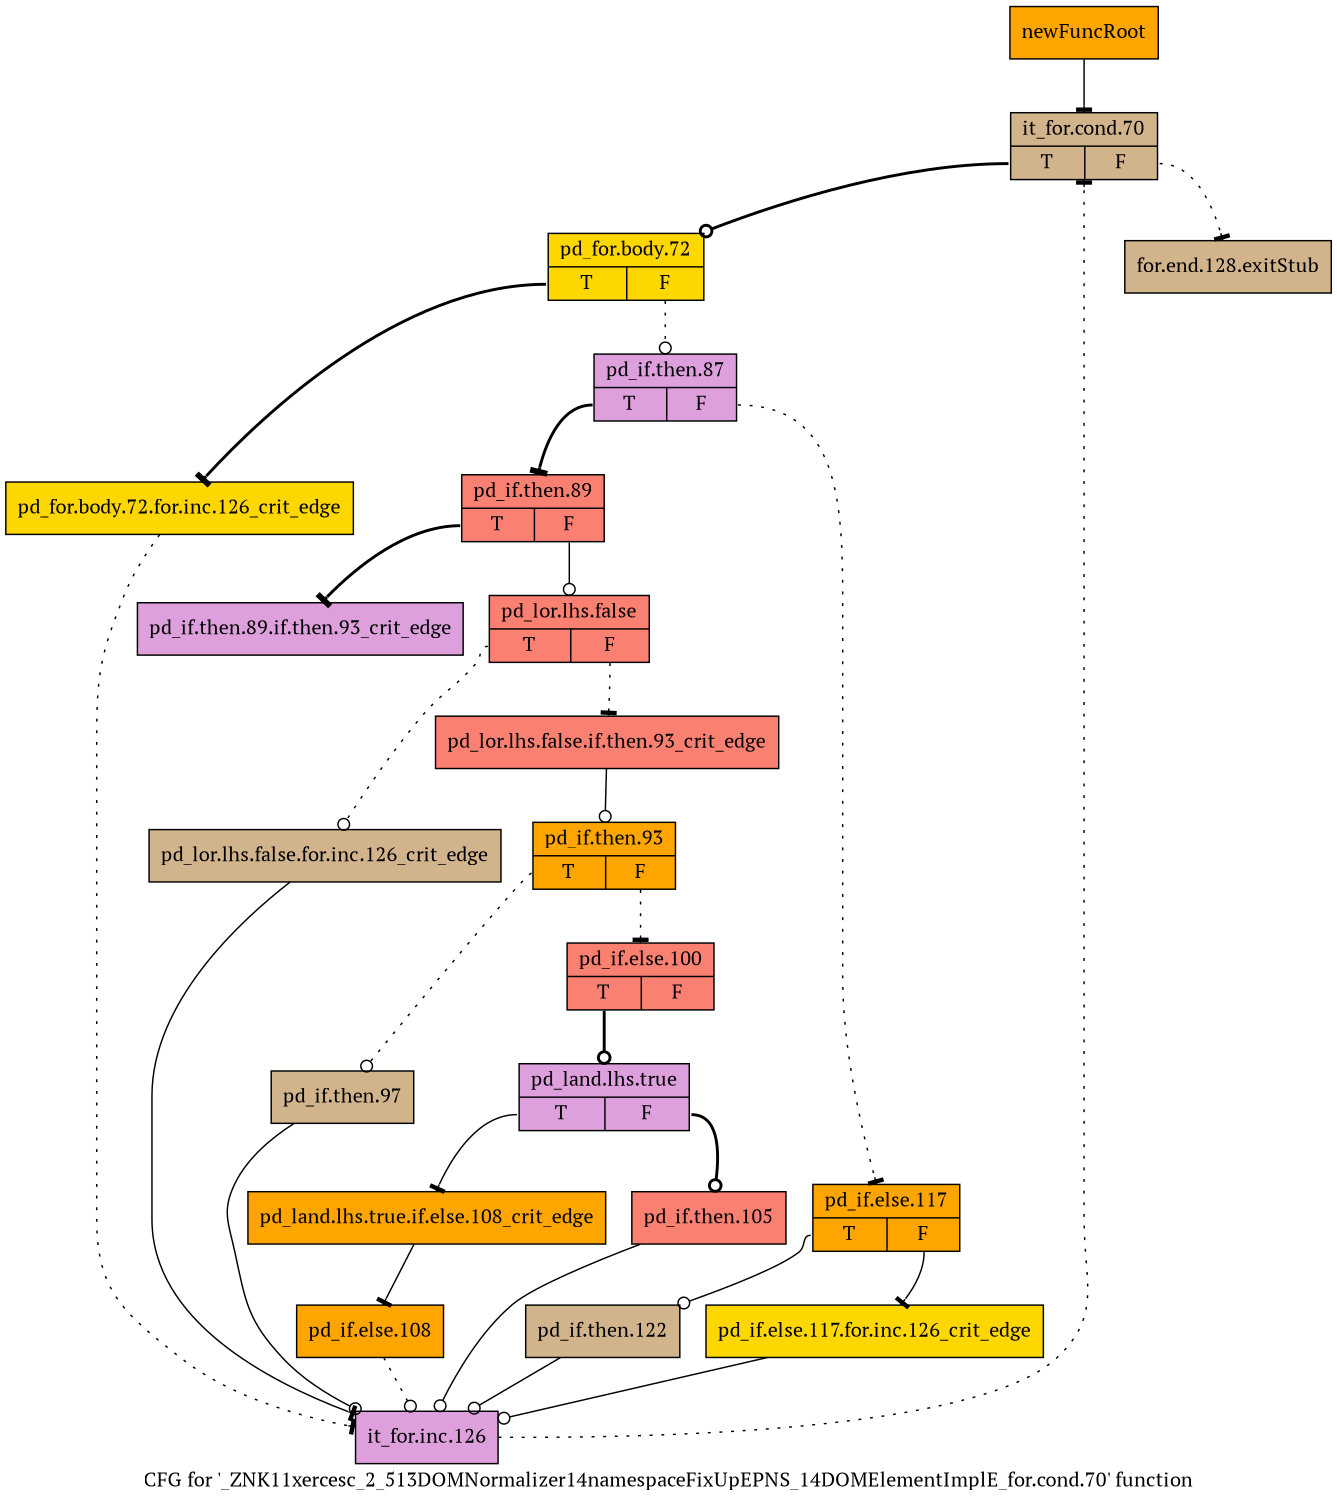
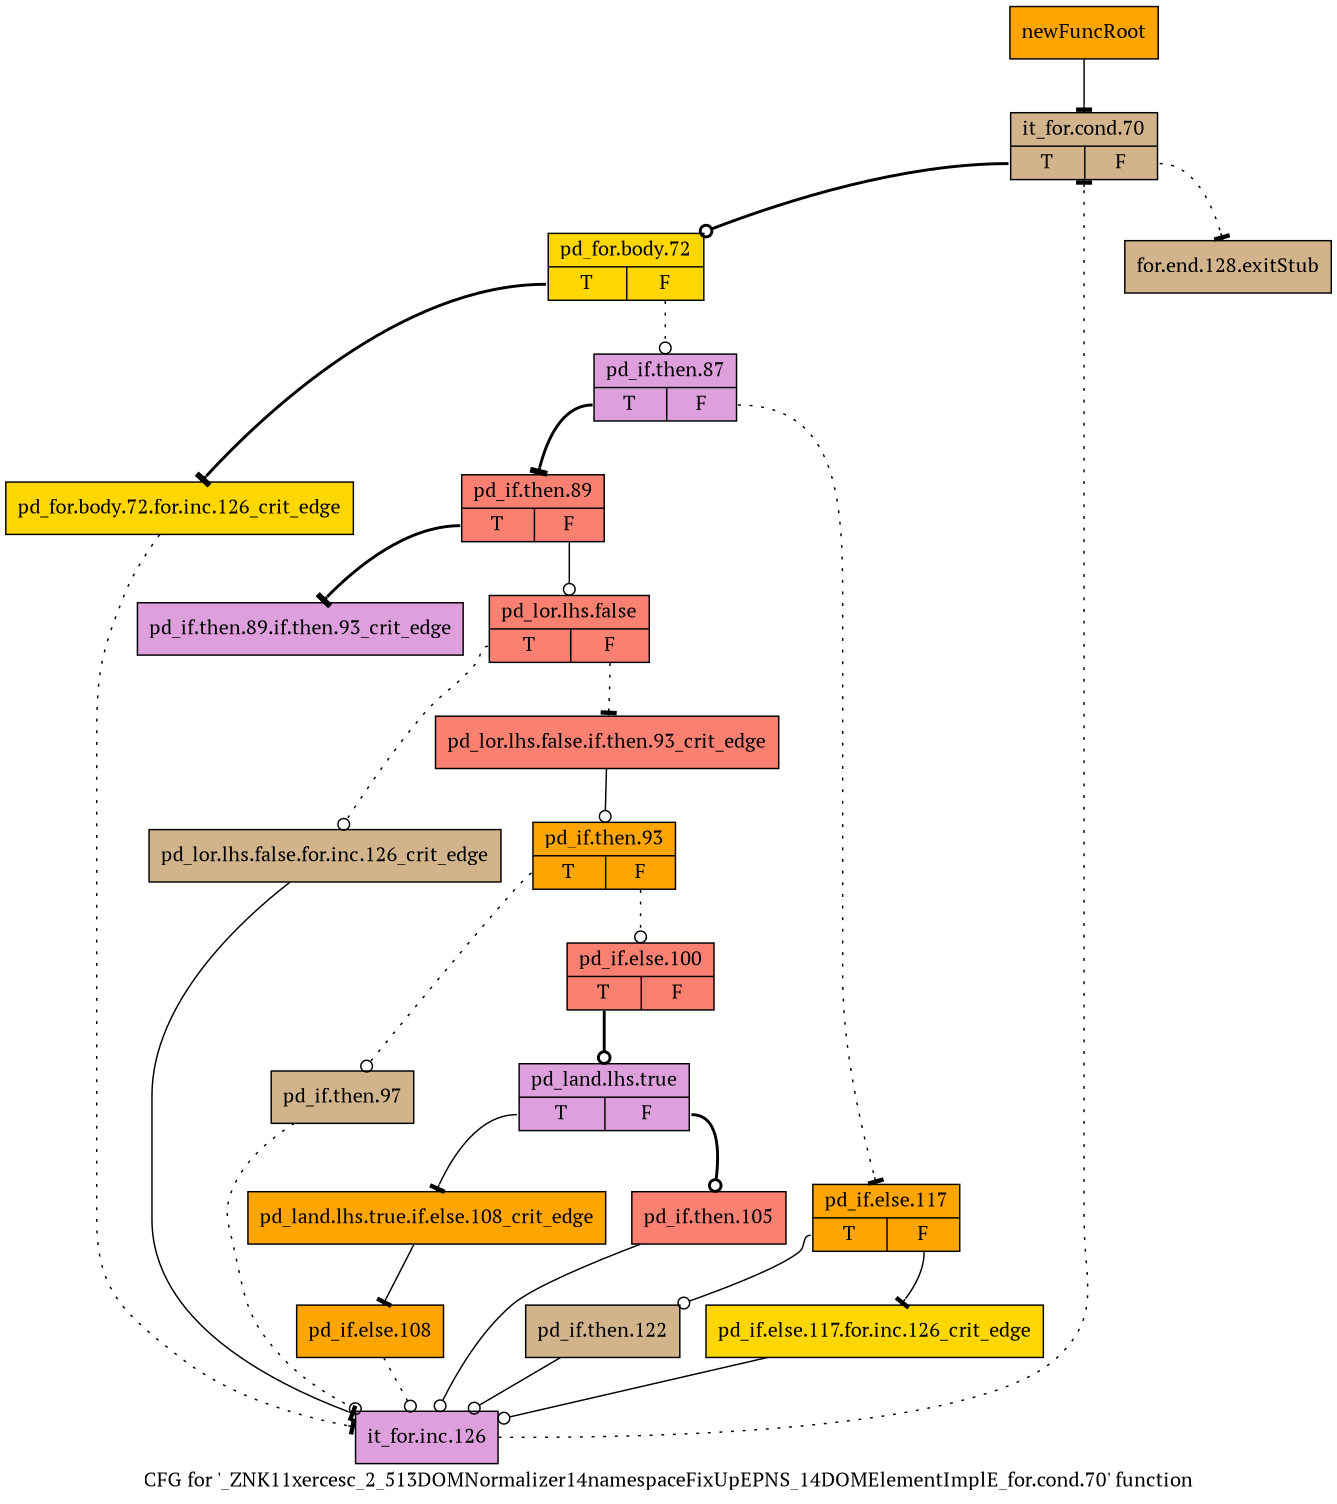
(641, 913) -> (641, 910)
(240, 1274) -> (240, 1274)
